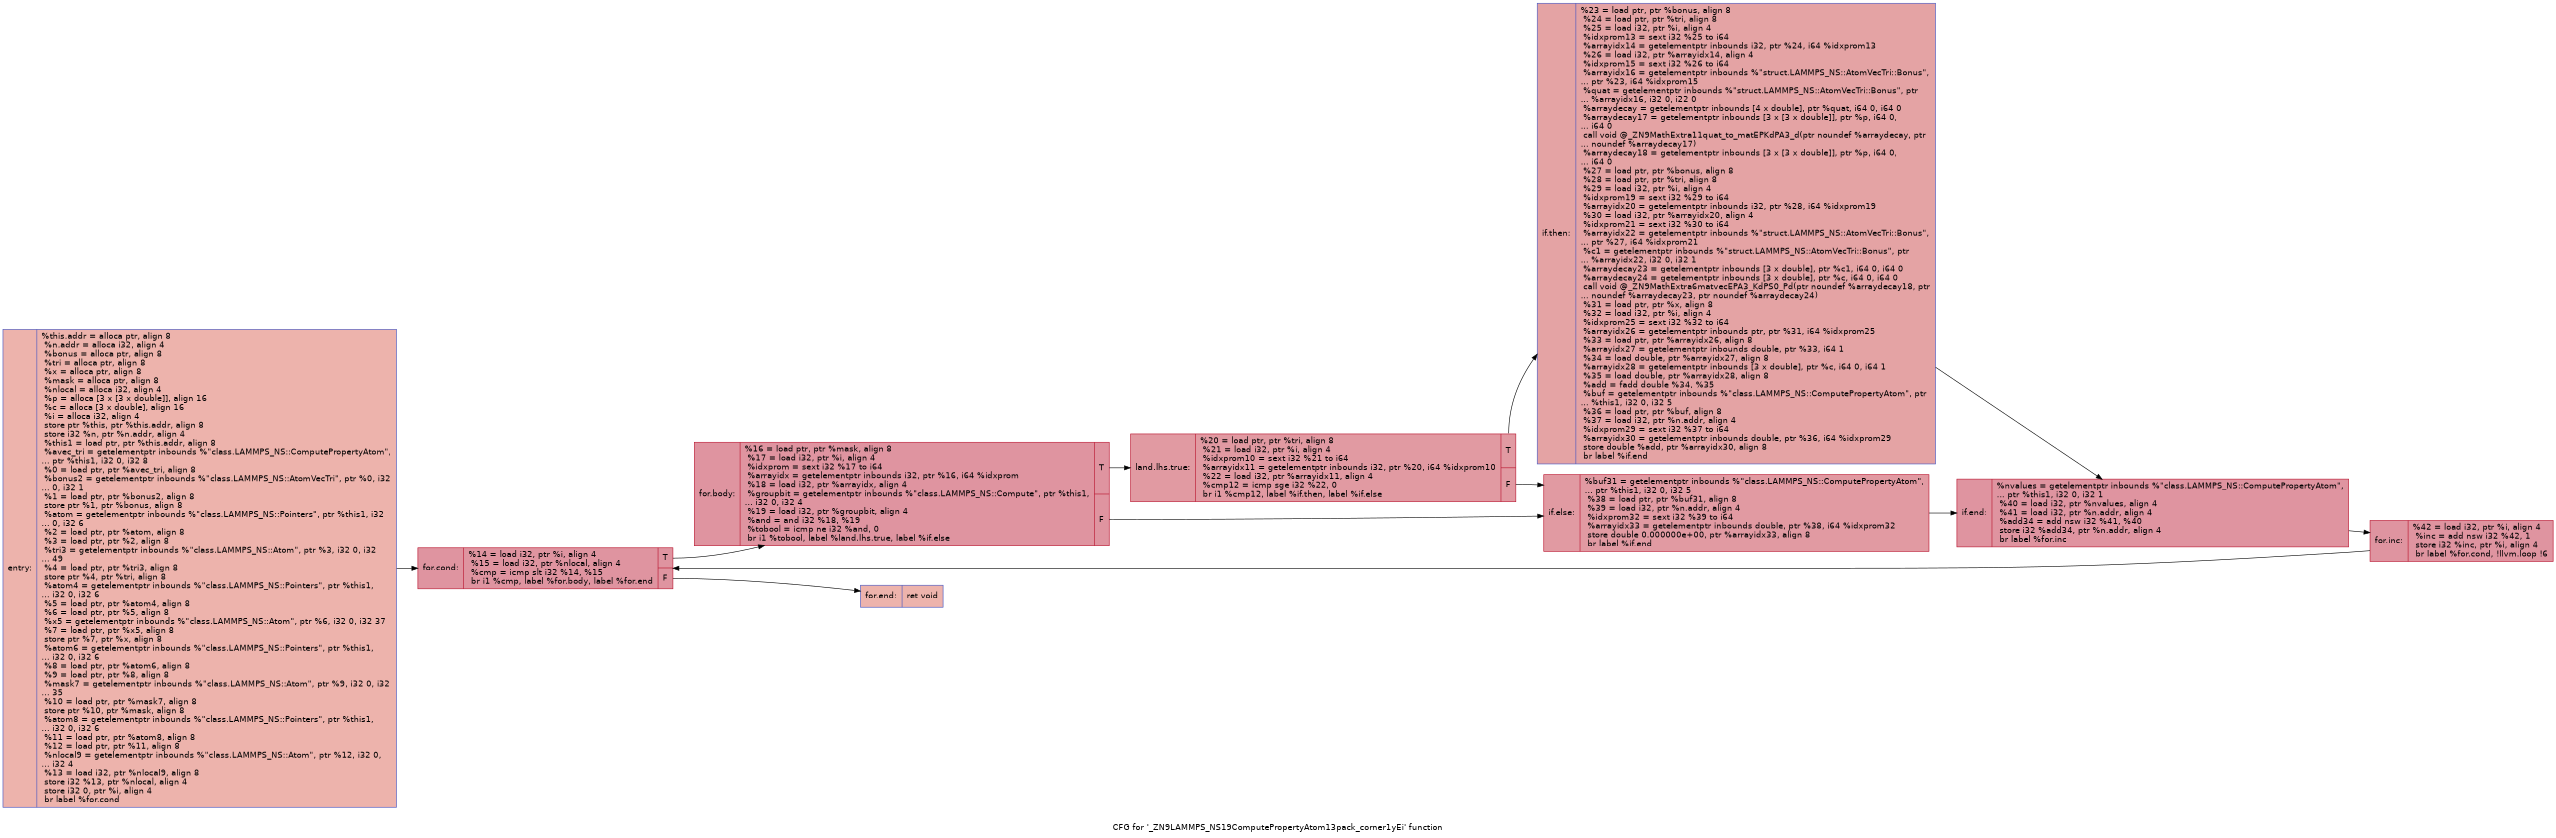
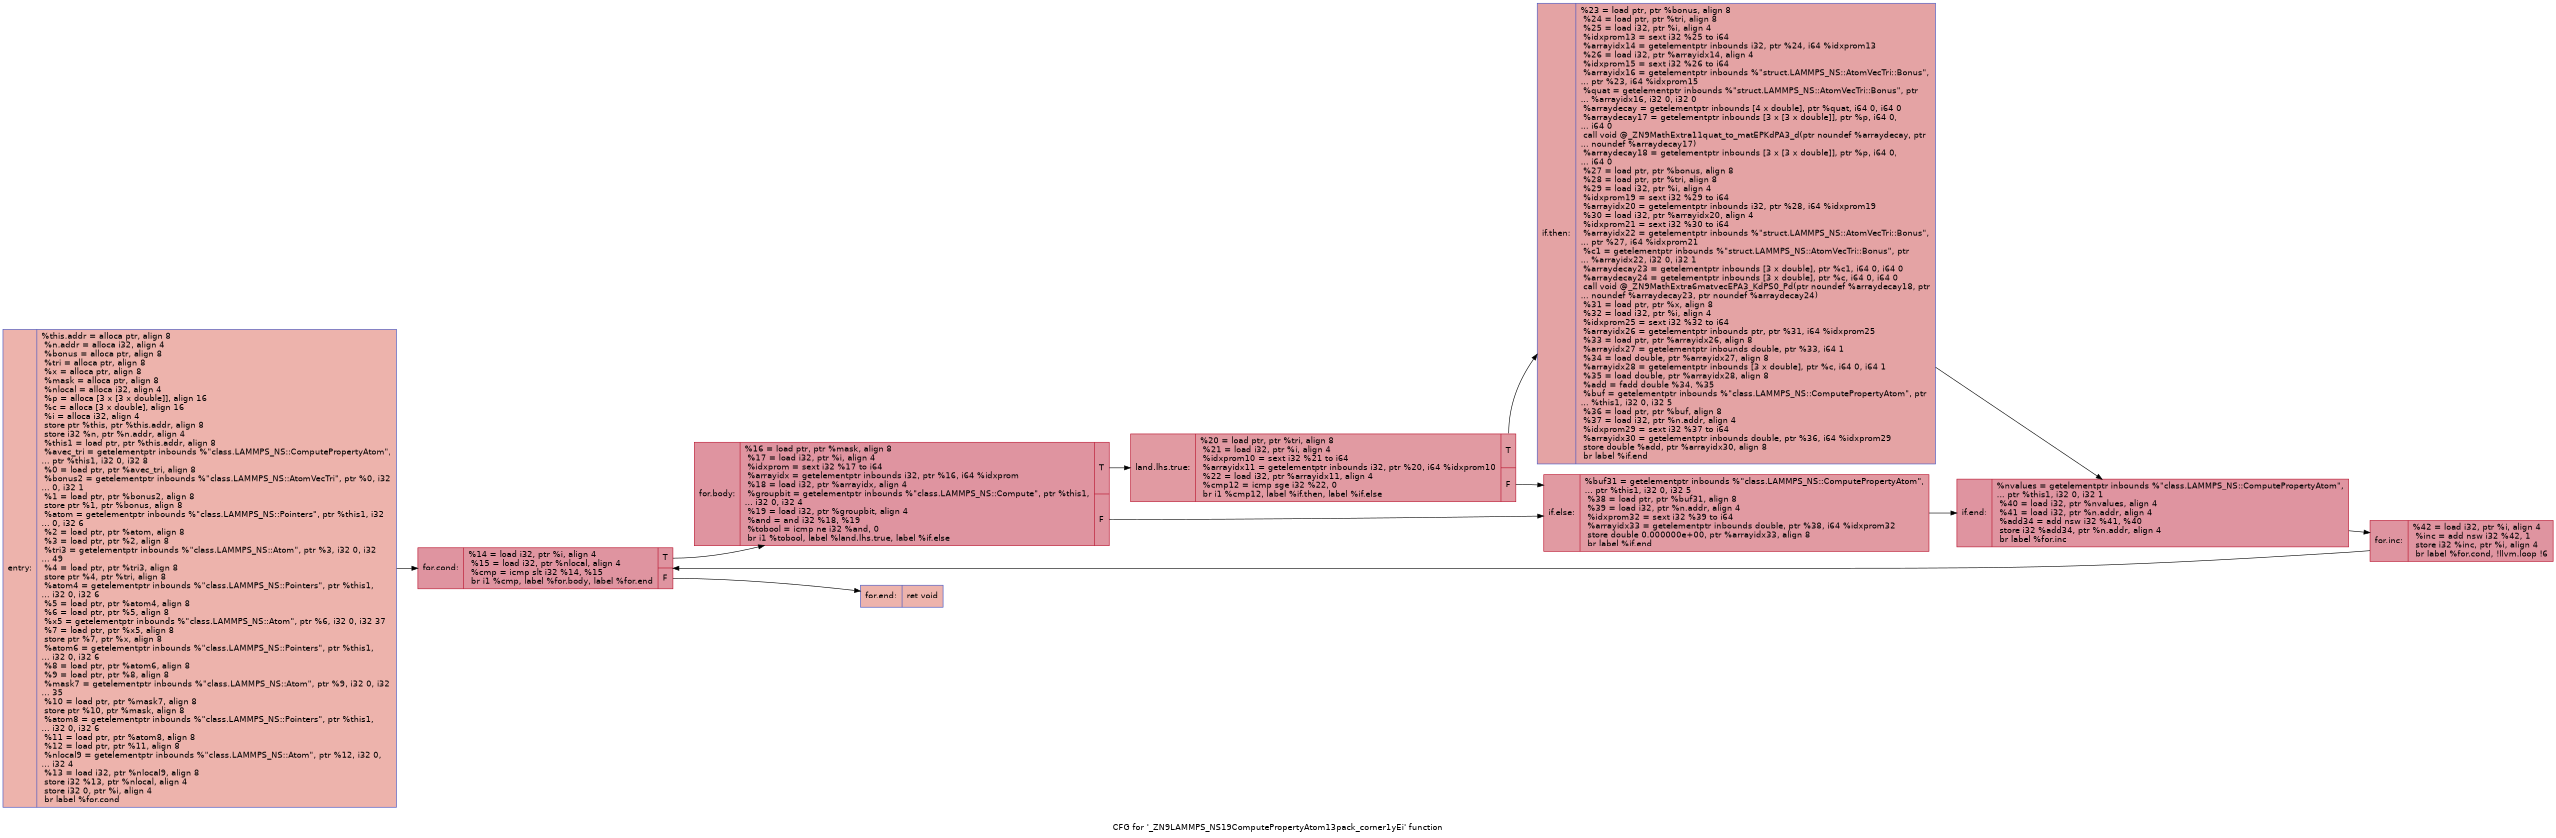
(1639, 100) -> (1639, 100)
